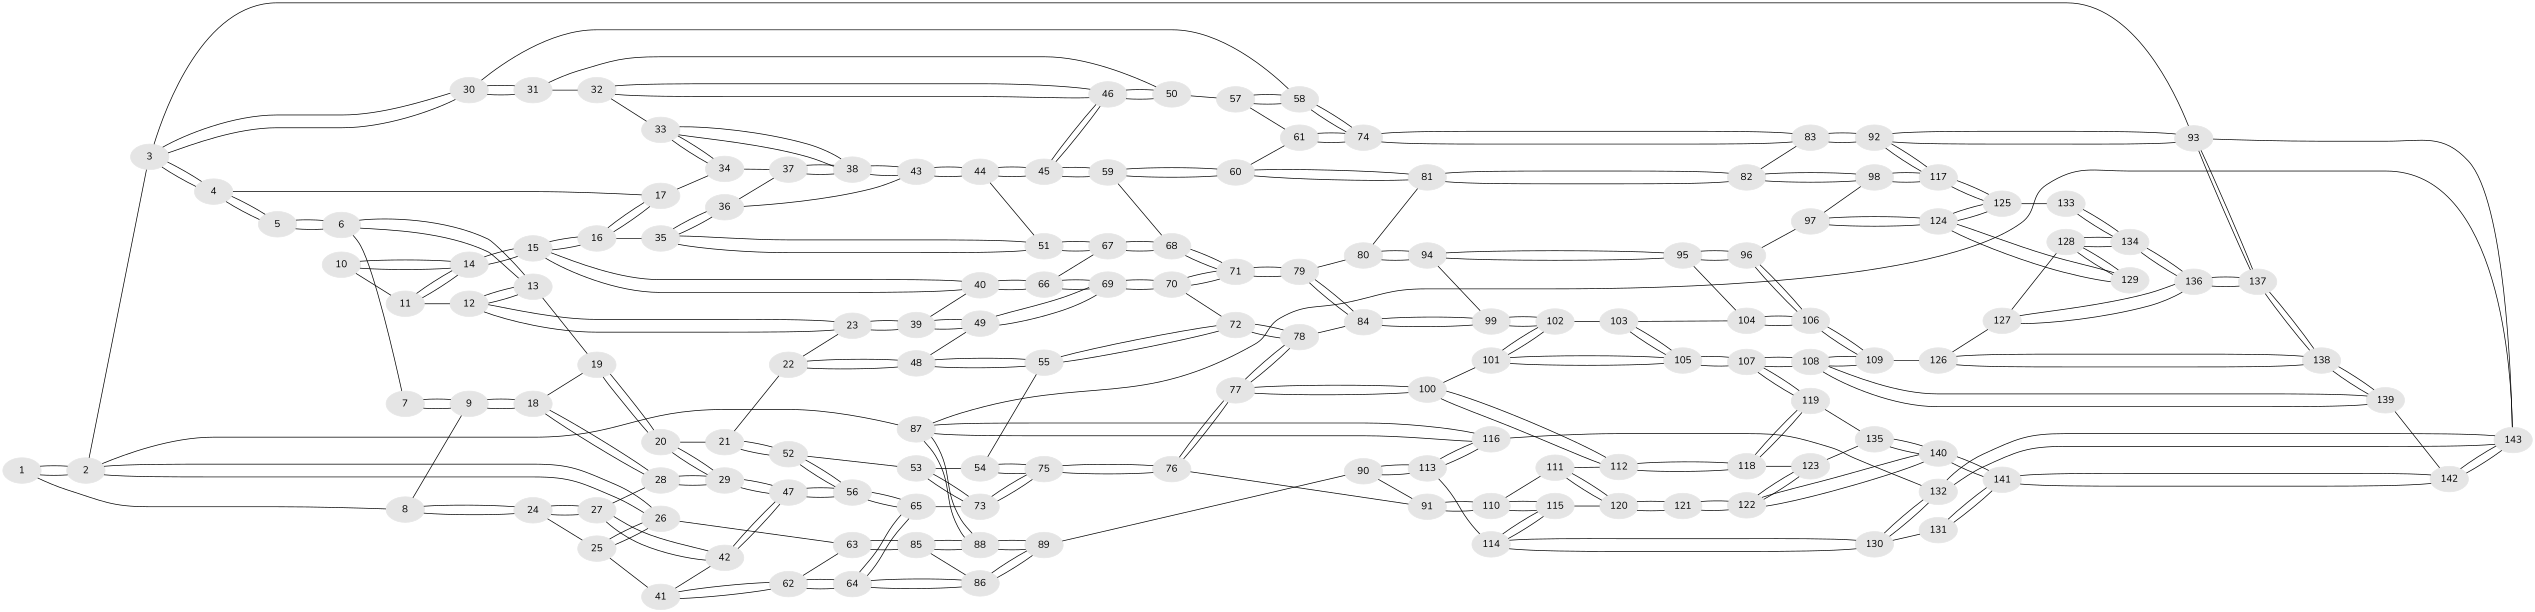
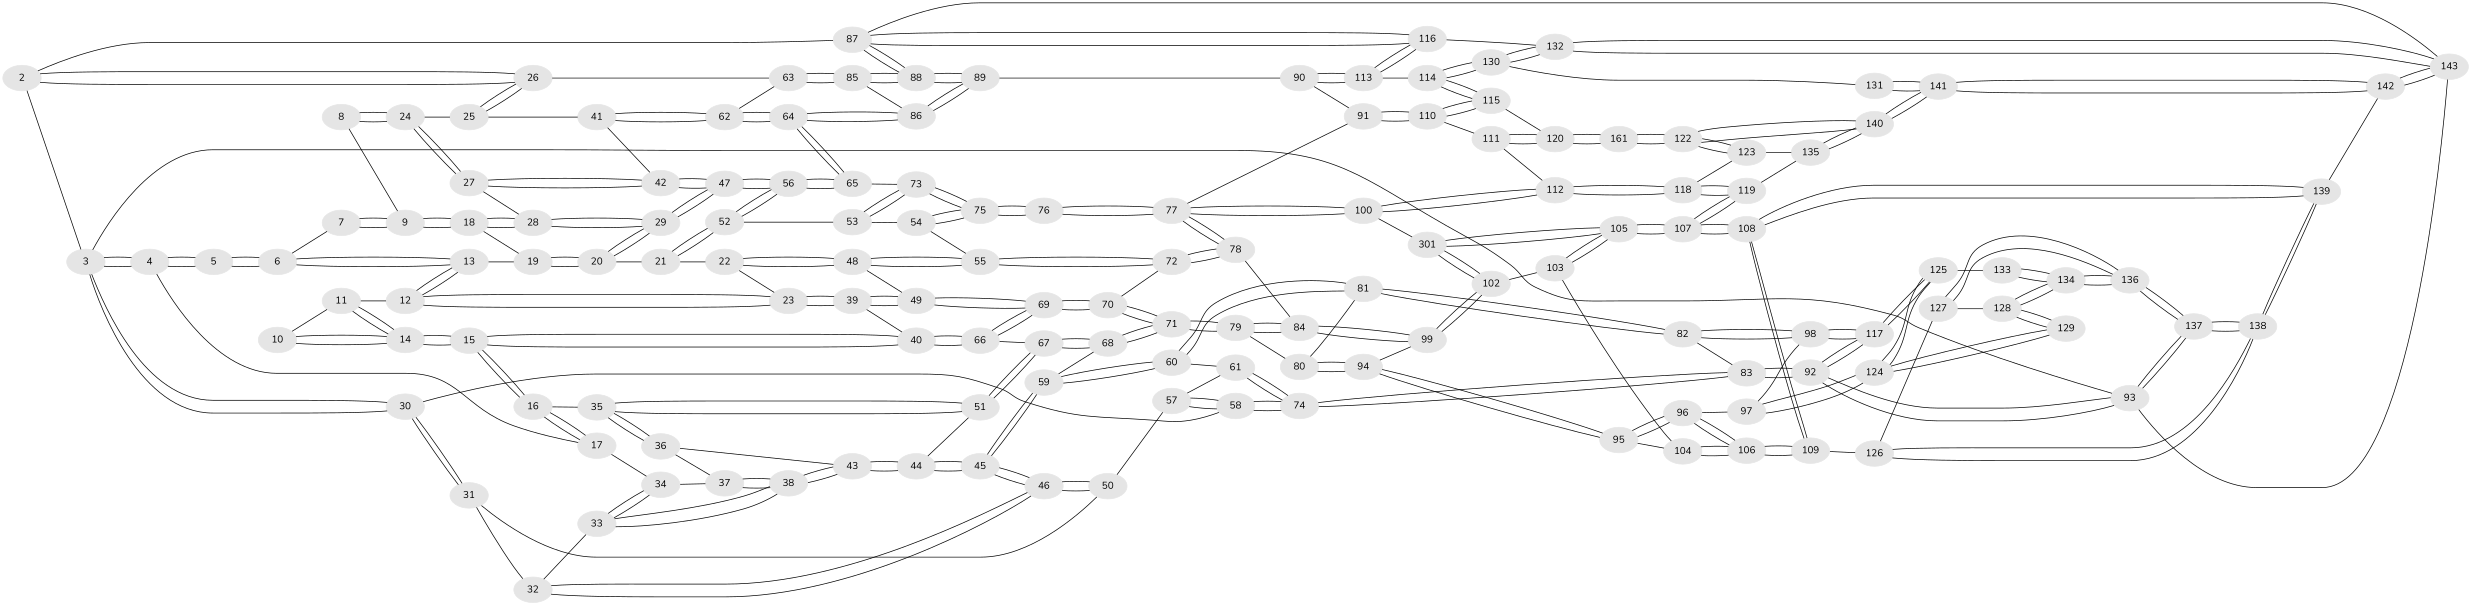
(1491, 361) -> (1427, 245)
(22, 471) -> none
(1310, 490) -> (1267, 164)
(1683, 506) -> (1619, 139)
